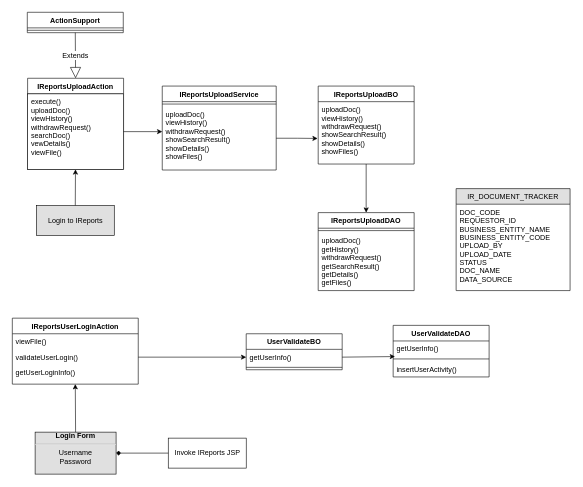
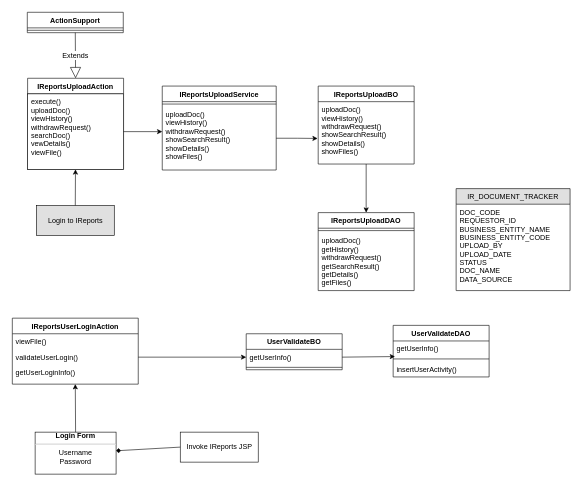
(76, 453) -> (76, 453)
(207, 453) -> (219, 447)
